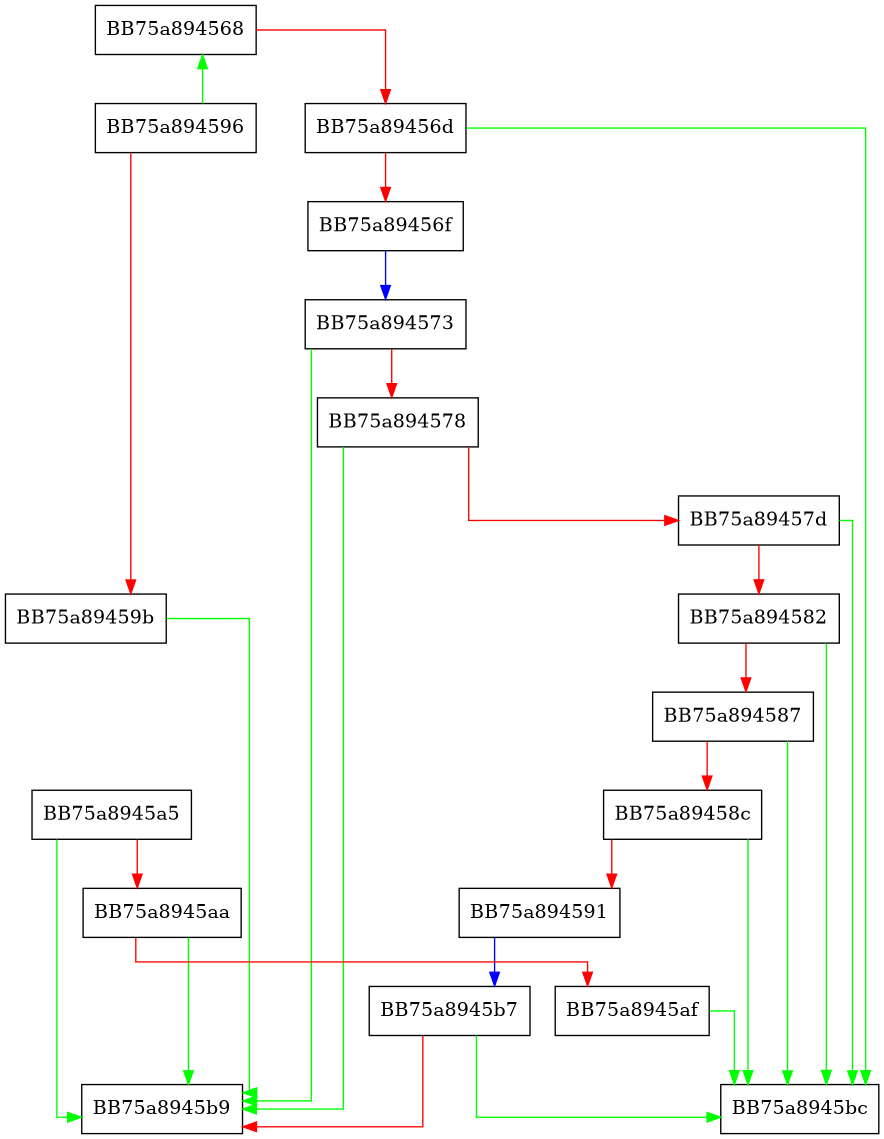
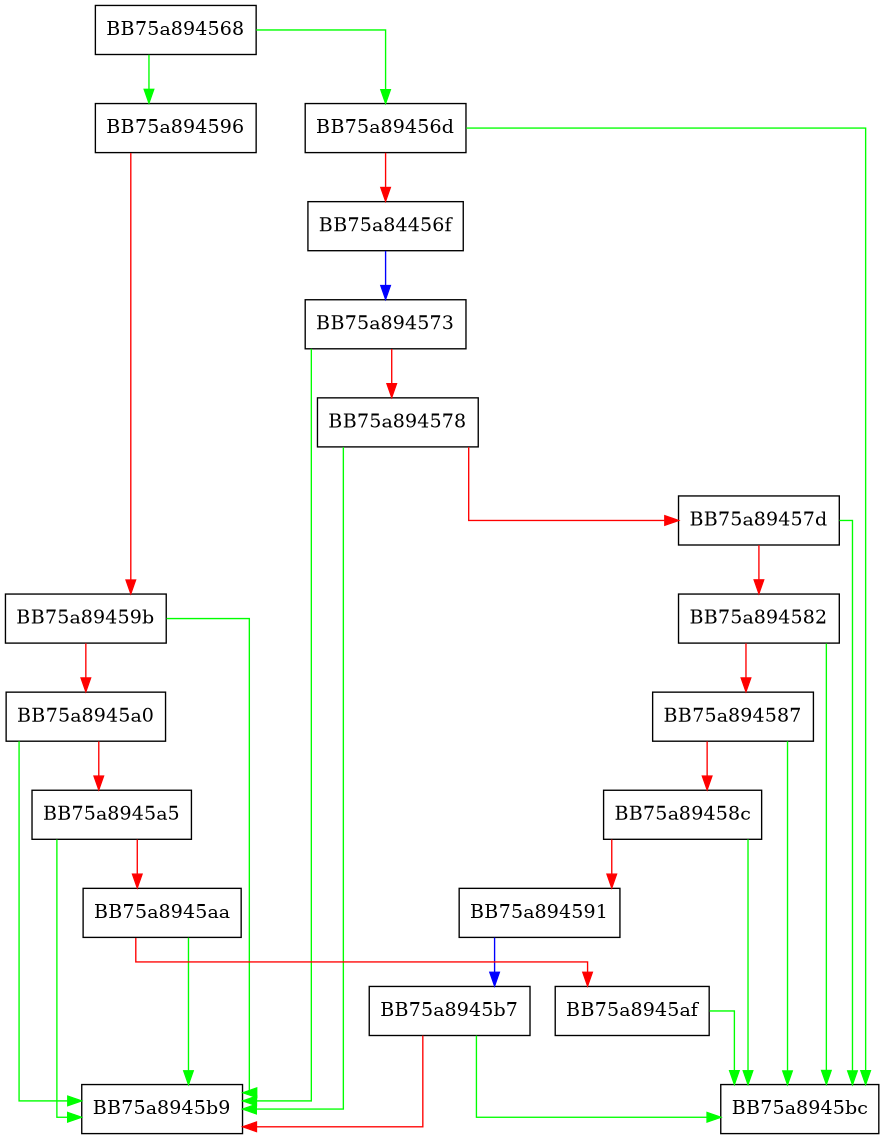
(351, 30) -> (351, 30)
(203, 86) -> (149, 72)
(386, 226) -> (386, 226)
none -> (86, 717)
